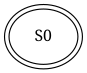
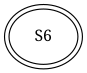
(43, 37) -> (43, 37)
